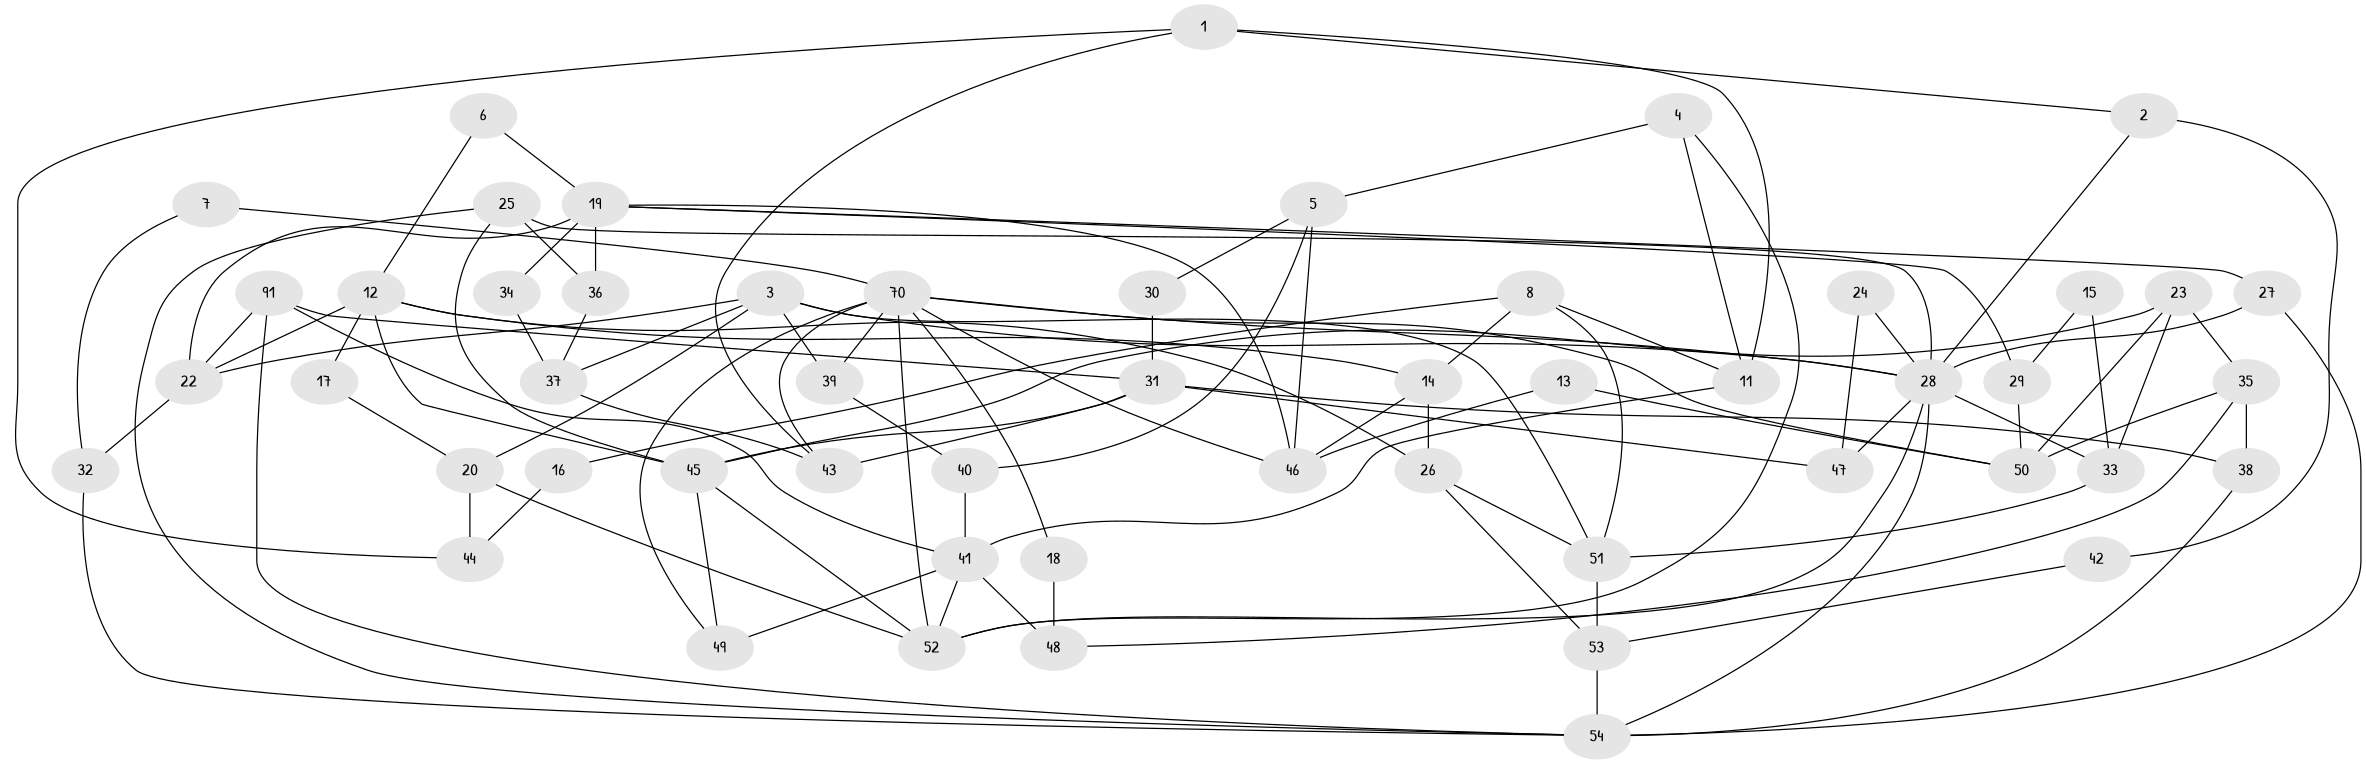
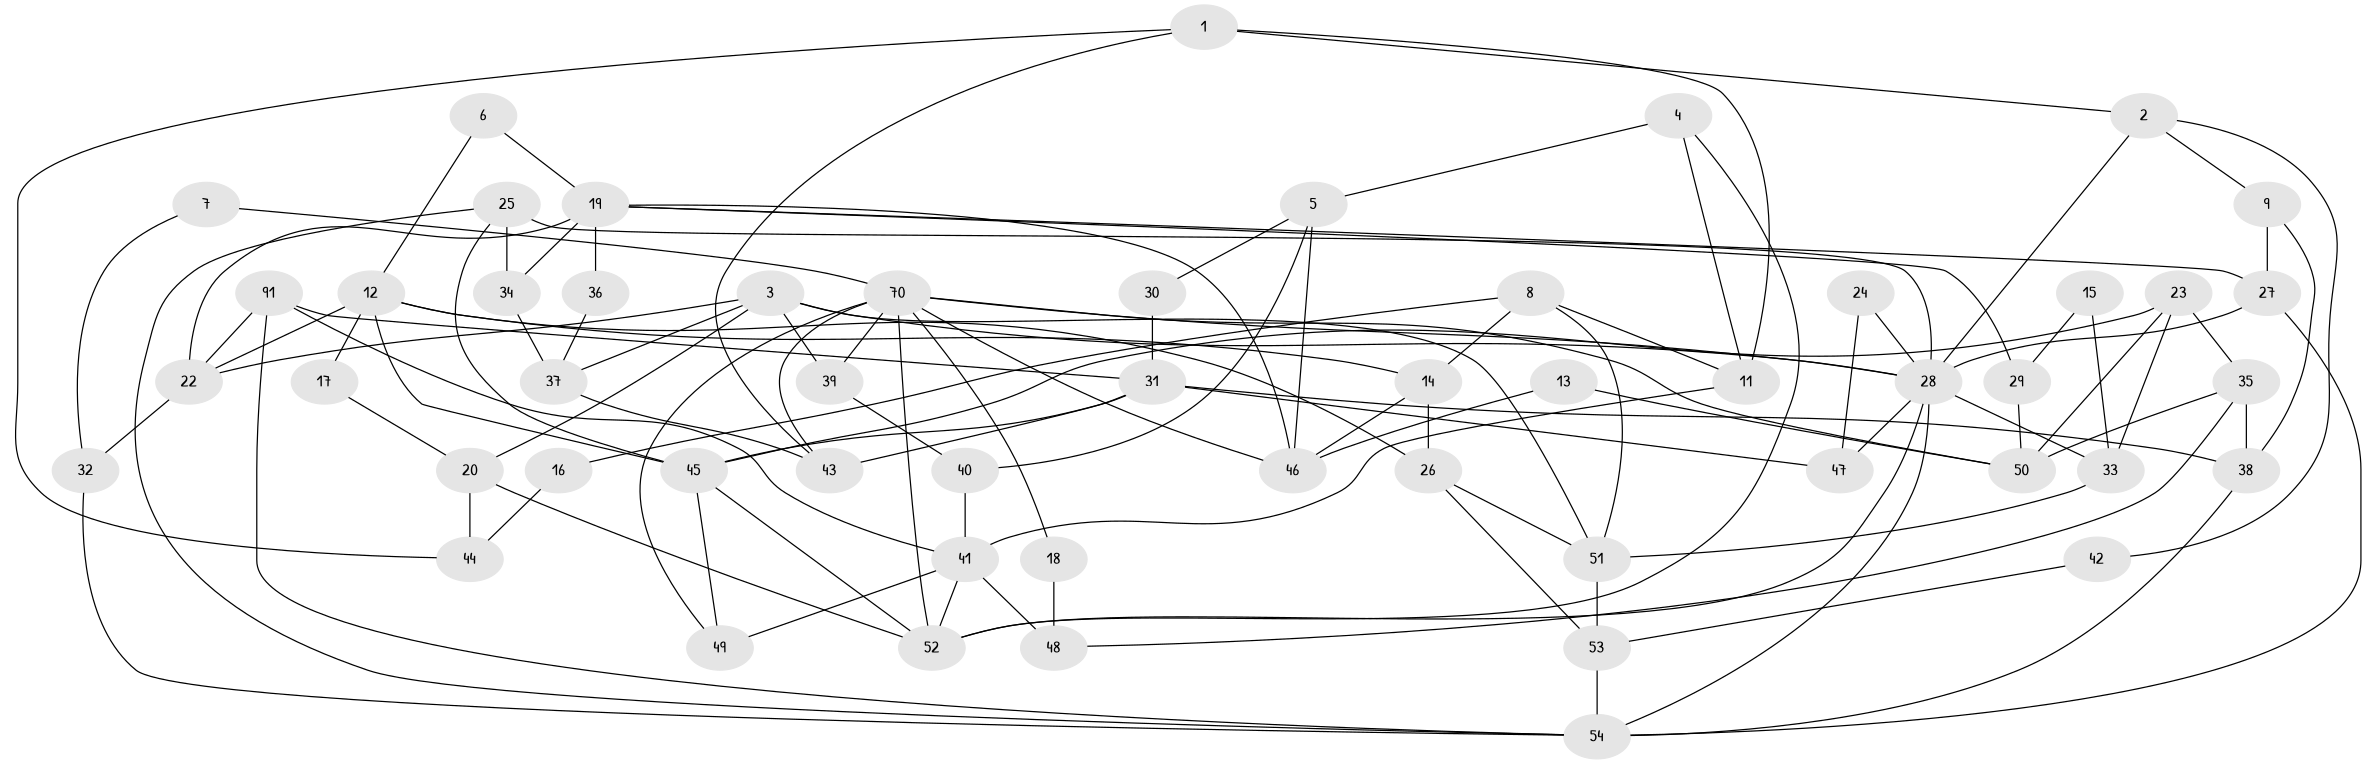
none -> (2267, 205)
(558, 255) -> (507, 249)
